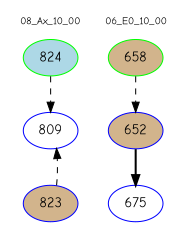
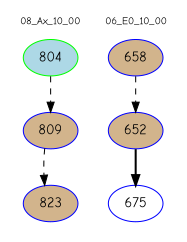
(51, 58) -> (51, 58)
(136, 58) -> (136, 58)
(51, 131) -> (51, 131)
(57, 172) -> (44, 162)
